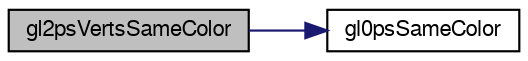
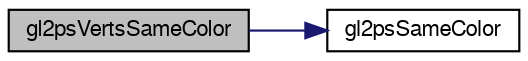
(423, 31) -> (423, 31)
